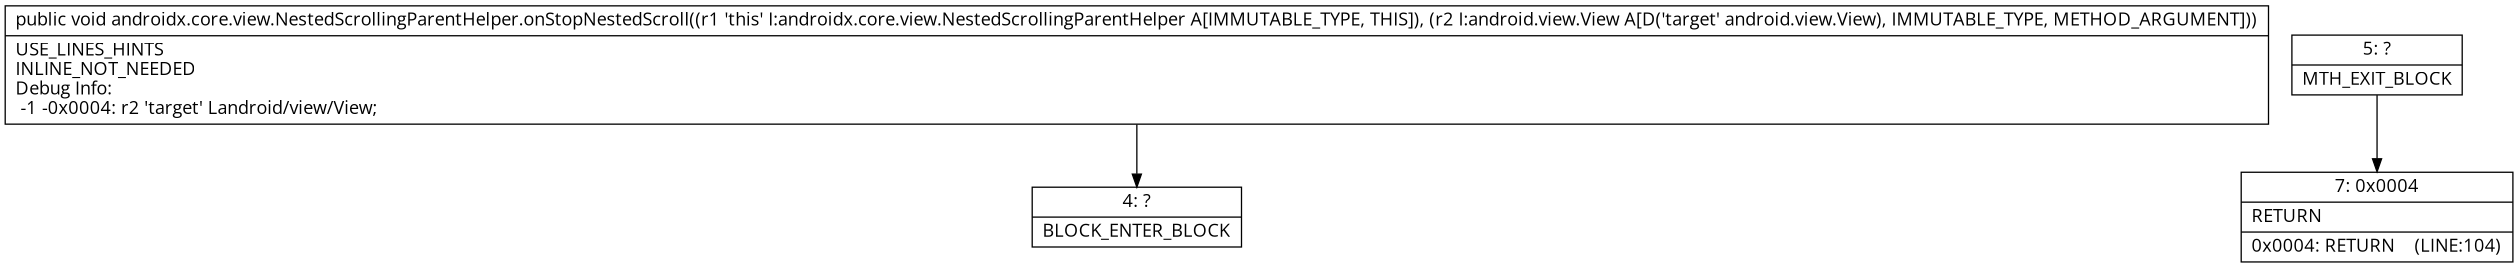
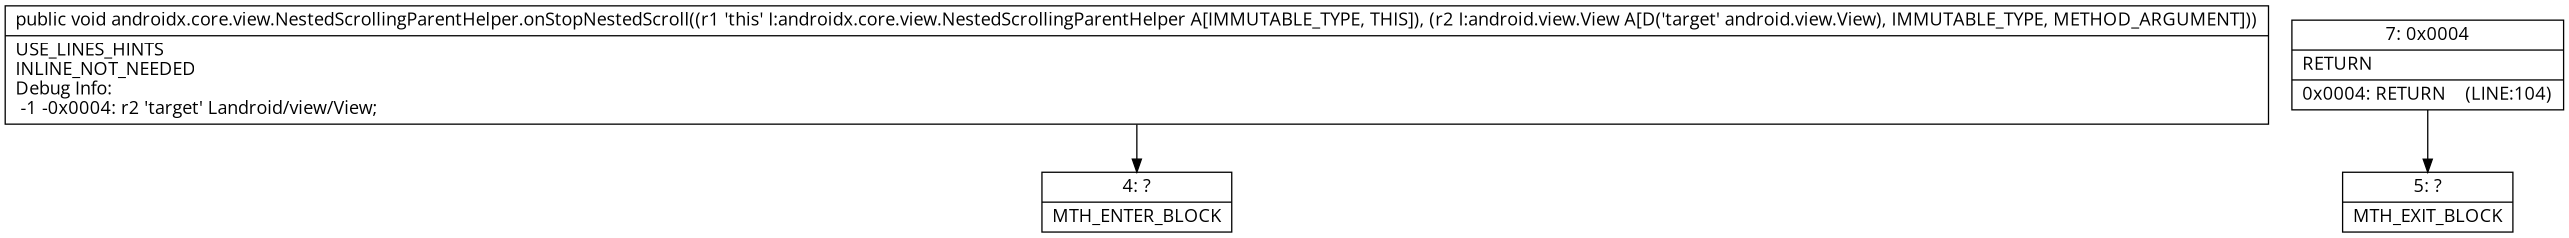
(2377, 127) -> (2428, 135)
(1137, 231) -> (1137, 216)
